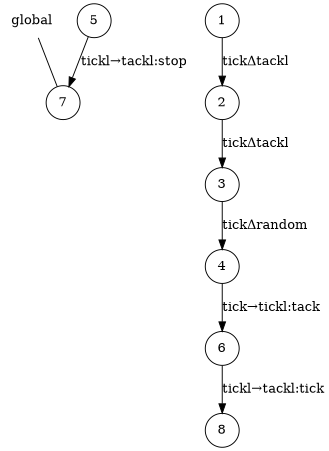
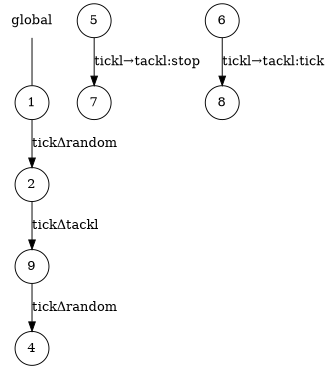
(48, 62) -> (32, 62)
(256, 62) -> (75, 144)
(222, 185) -> (32, 266)
(222, 303) -> none
